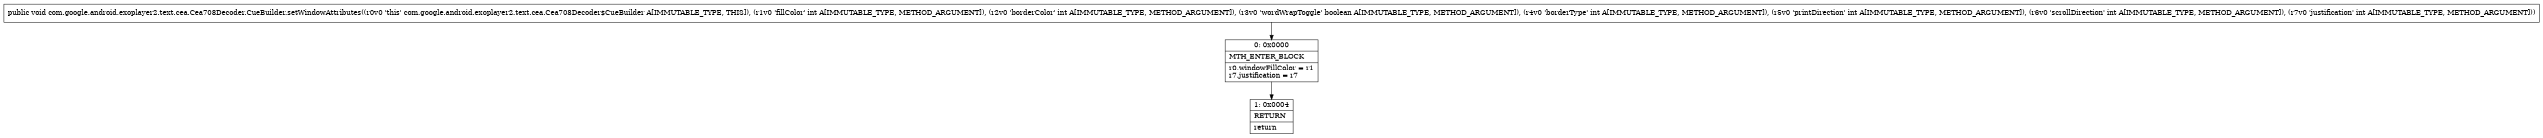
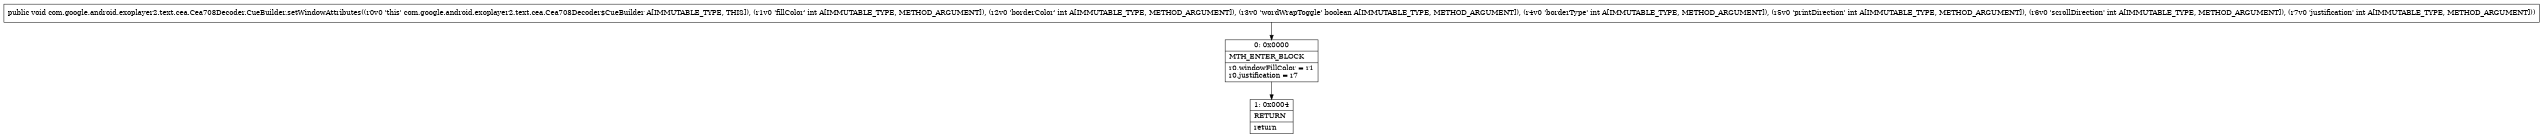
(1264, 76) -> (1264, 76)
